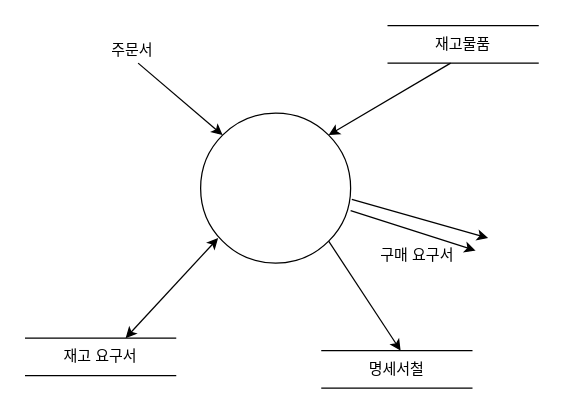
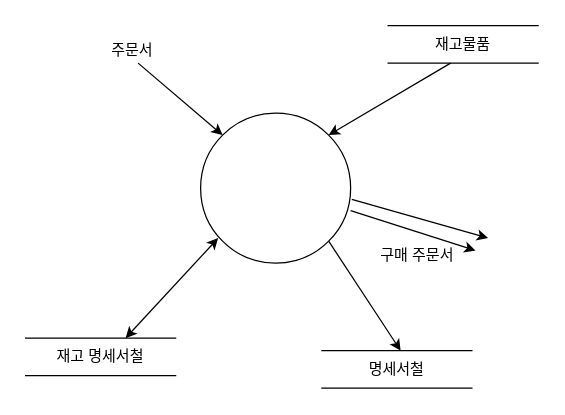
(418, 256) -> (418, 256)
(101, 357) -> (101, 357)
